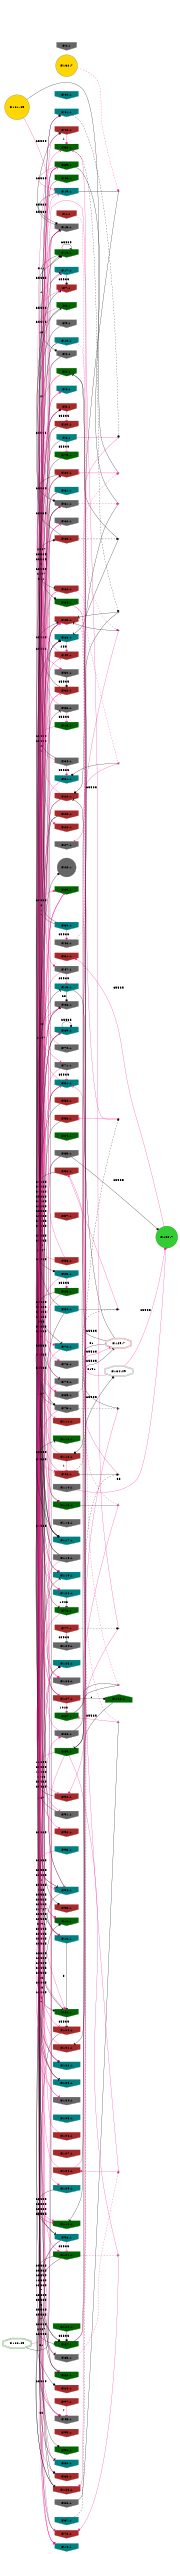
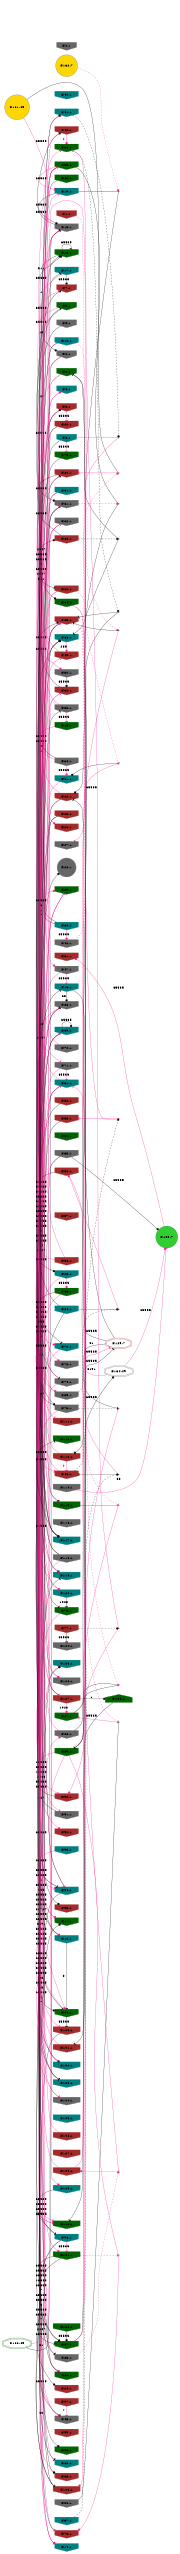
(41, 1355) -> (41, 1355)
